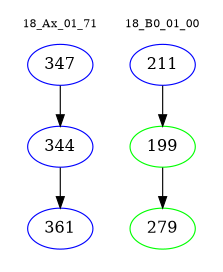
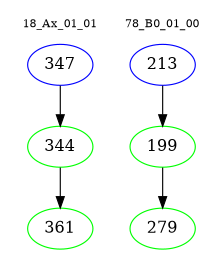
(60, 24) -> (60, 24)
(163, 24) -> (163, 24)
(163, 65) -> (163, 65)
(60, 147) -> (60, 147)
(60, 229) -> (60, 229)
